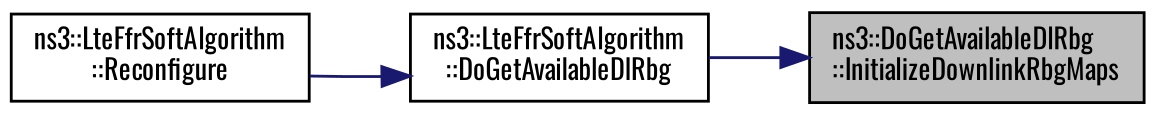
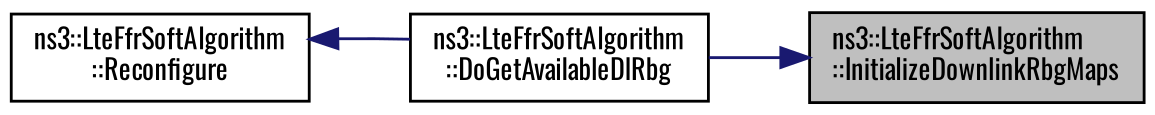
(977, 58) -> (977, 58)
(345, 77) -> (374, 39)
